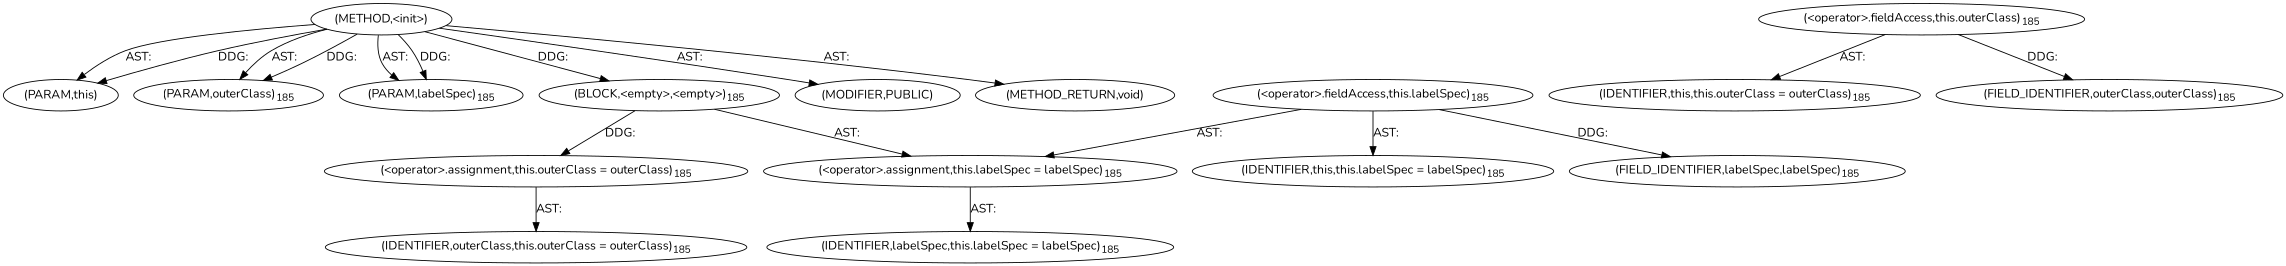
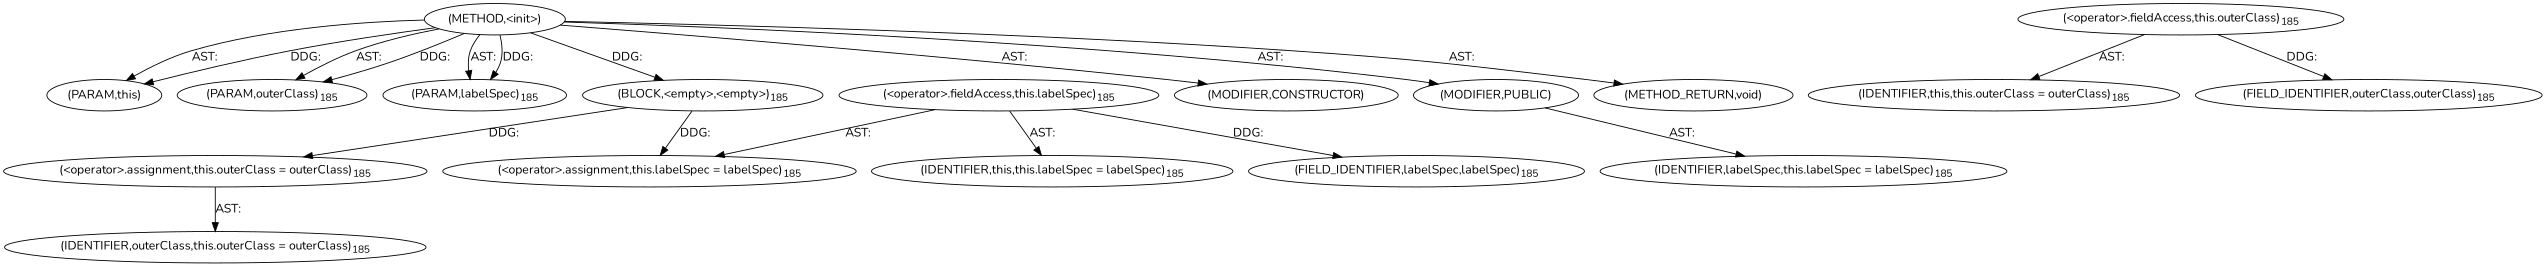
none -> (1286, 95)
(849, 133) -> (697, 133)
(970, 205) -> (1641, 131)
